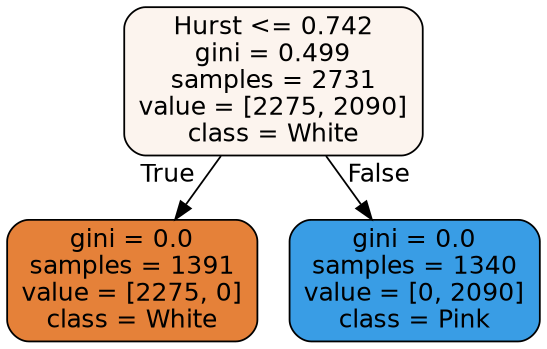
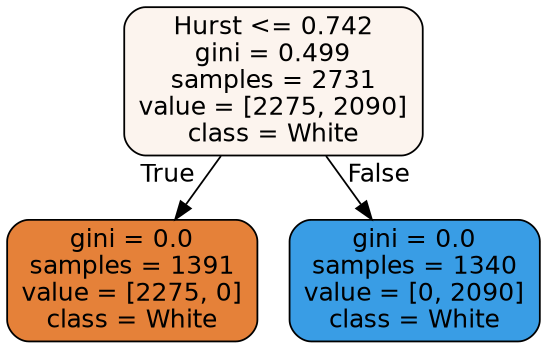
(415, 281) -> (415, 281)
